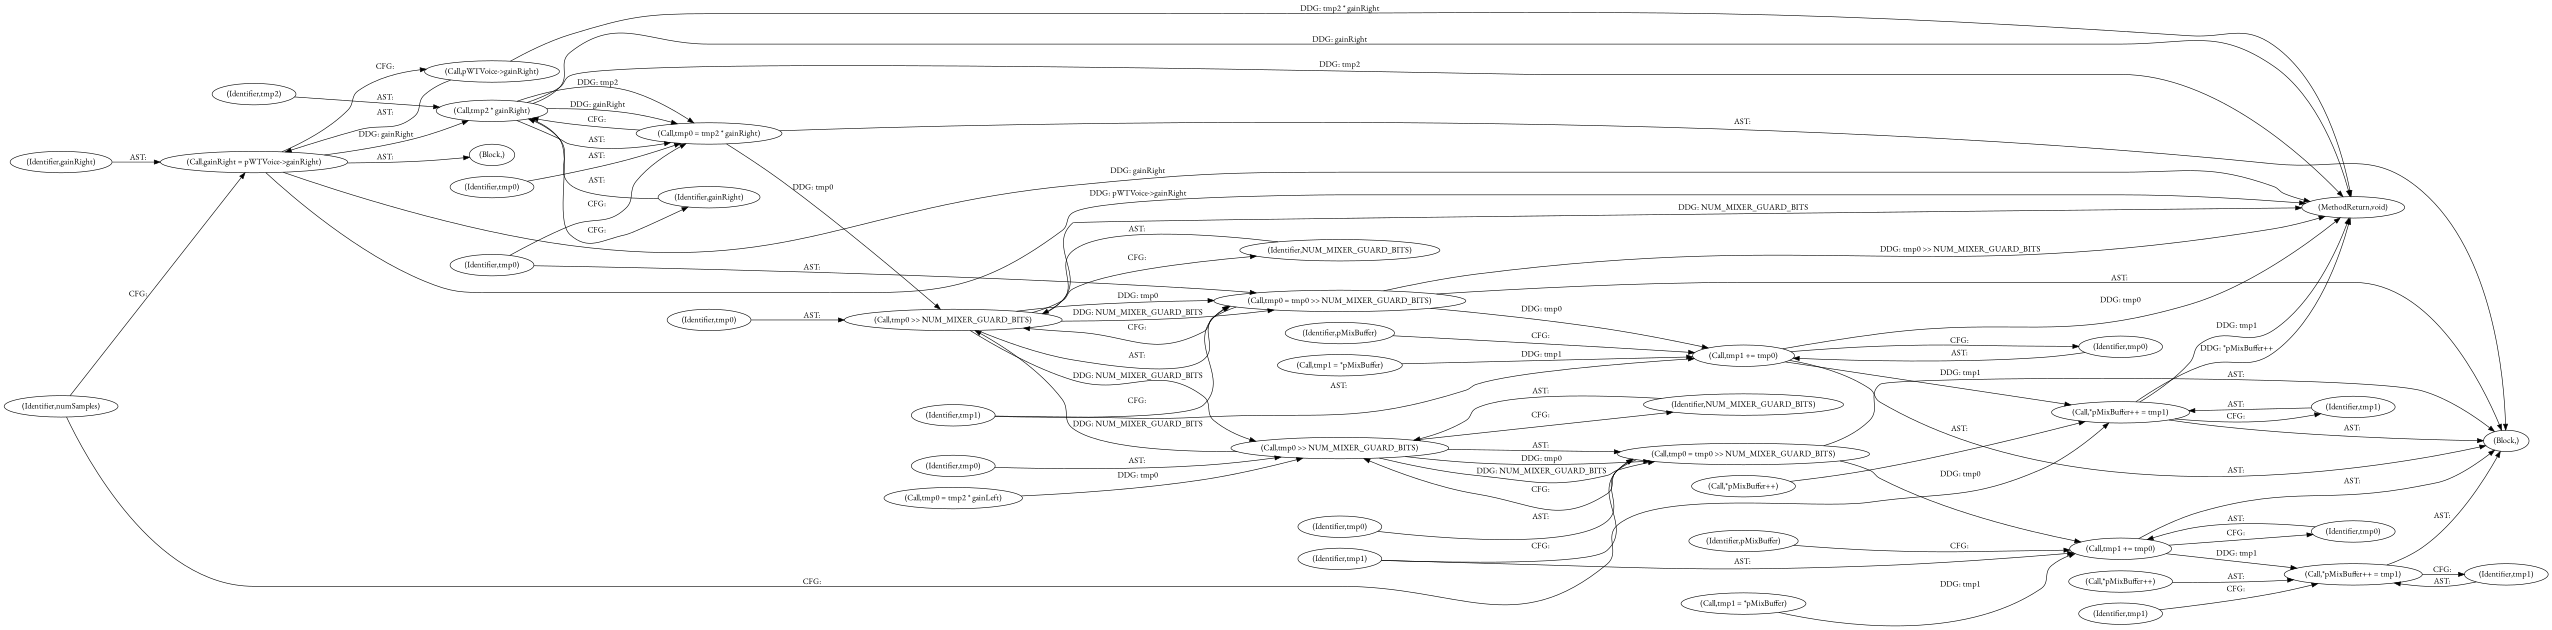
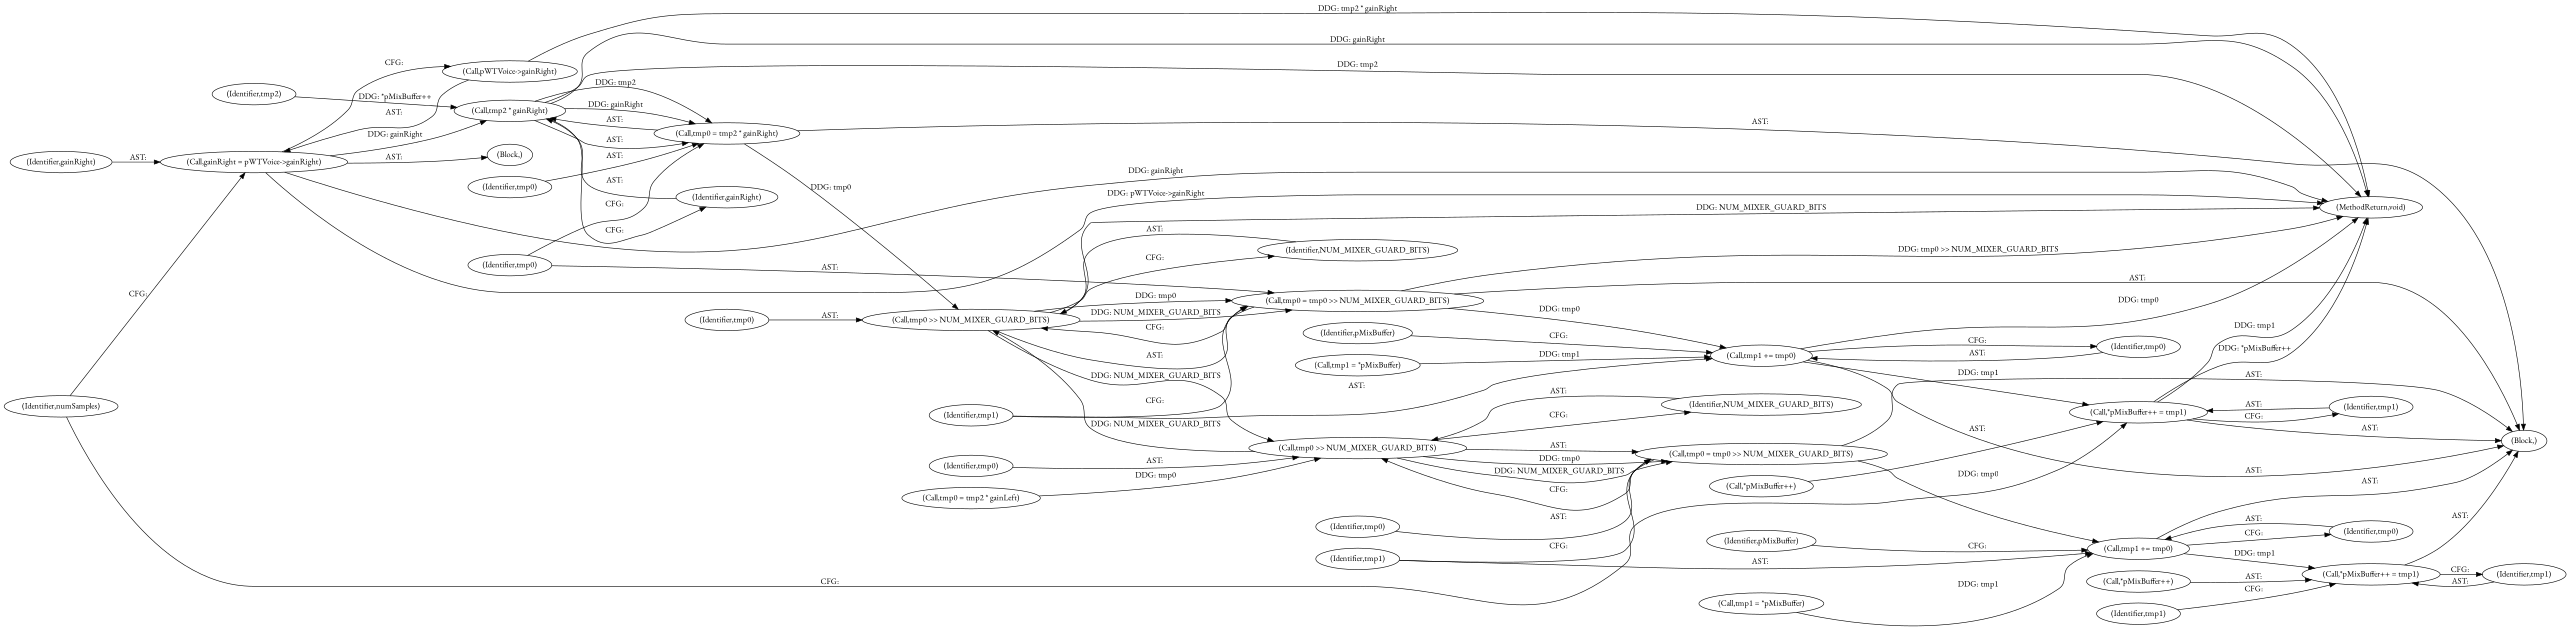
(386, 97) -> (395, 97)
(598, 119) -> (616, 119)
